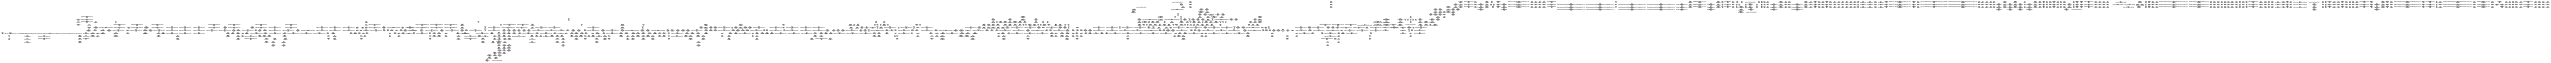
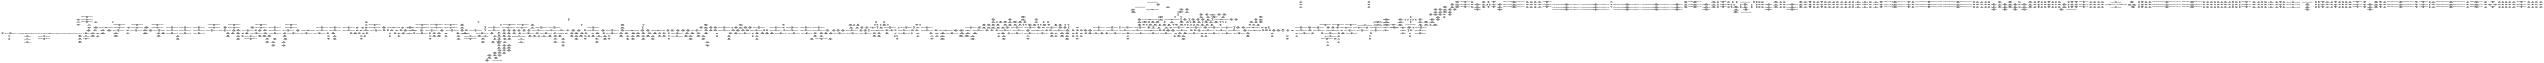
(1444, 12) -> none
